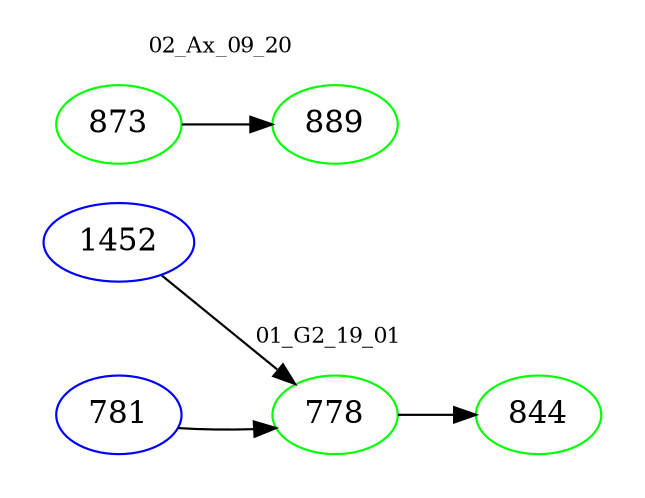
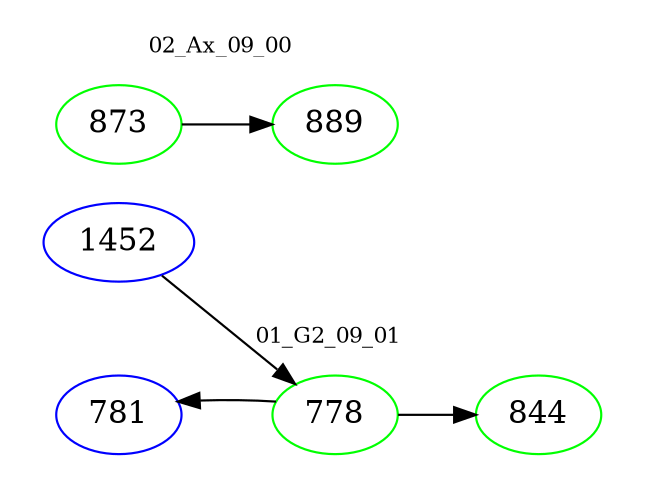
(221, 47) -> (221, 47)
(329, 337) -> (329, 337)
(216, 429) -> (238, 400)
